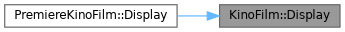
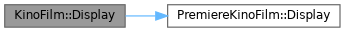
(192, 16) -> (141, 16)
